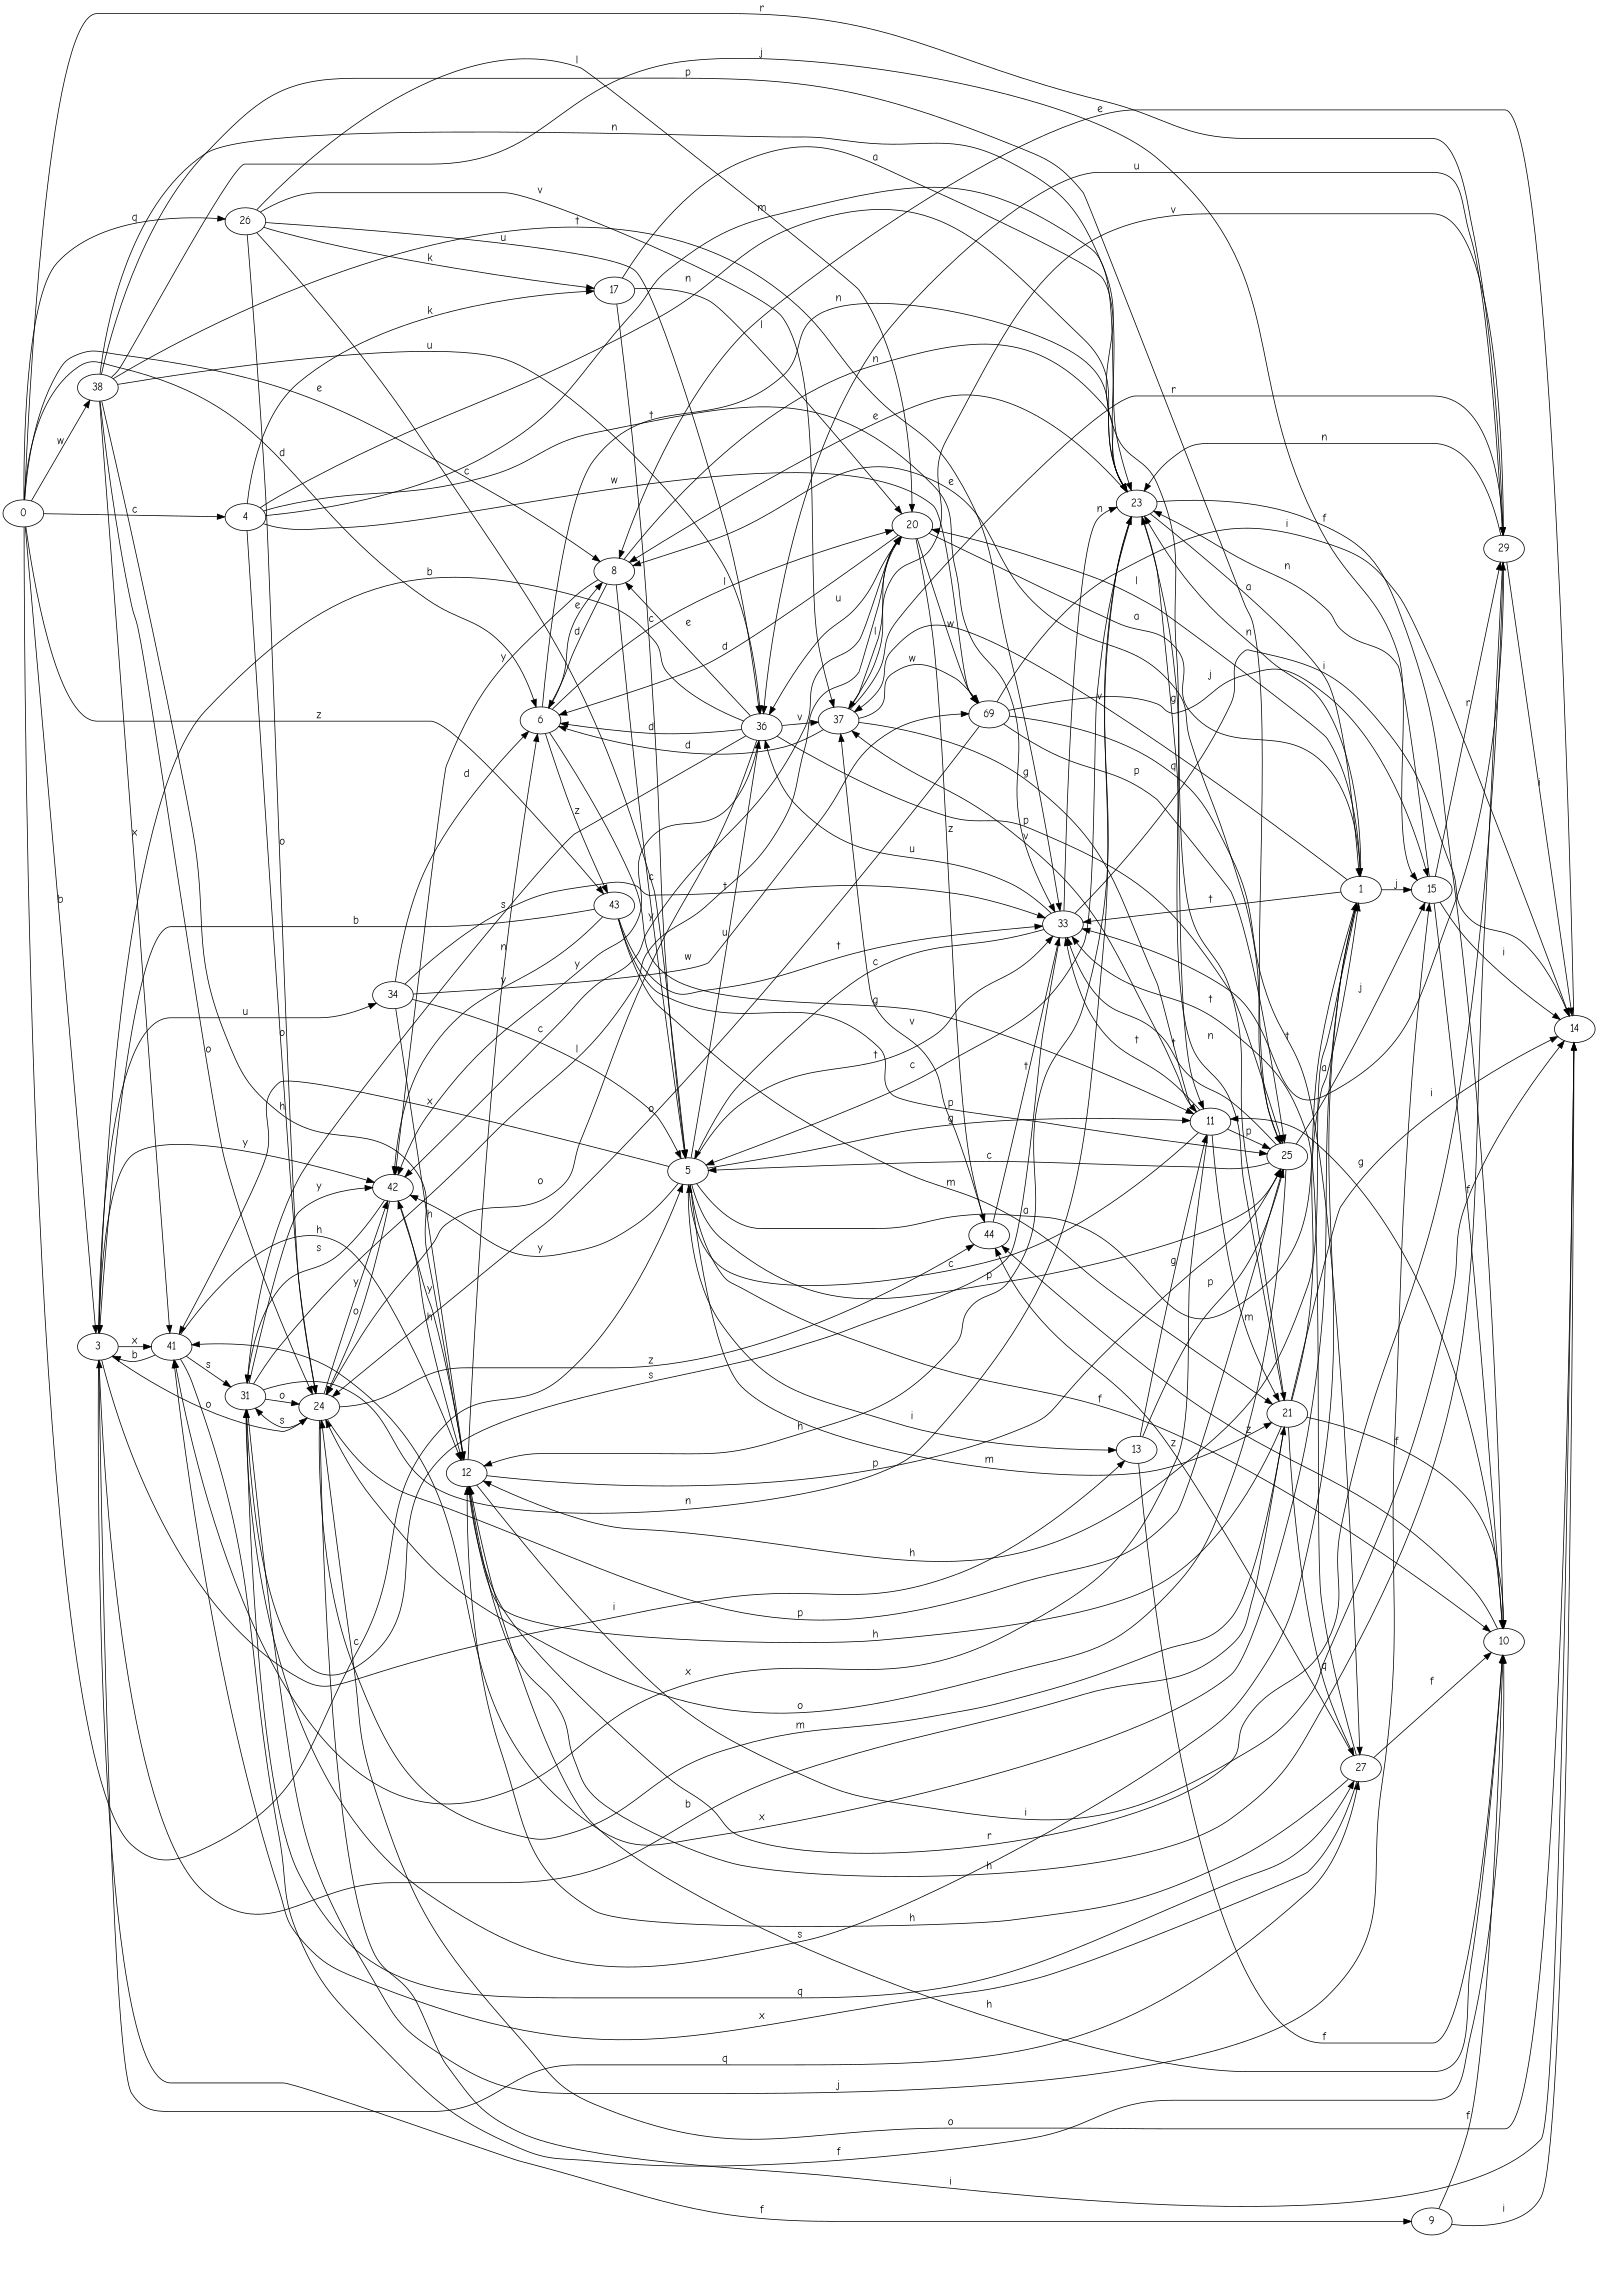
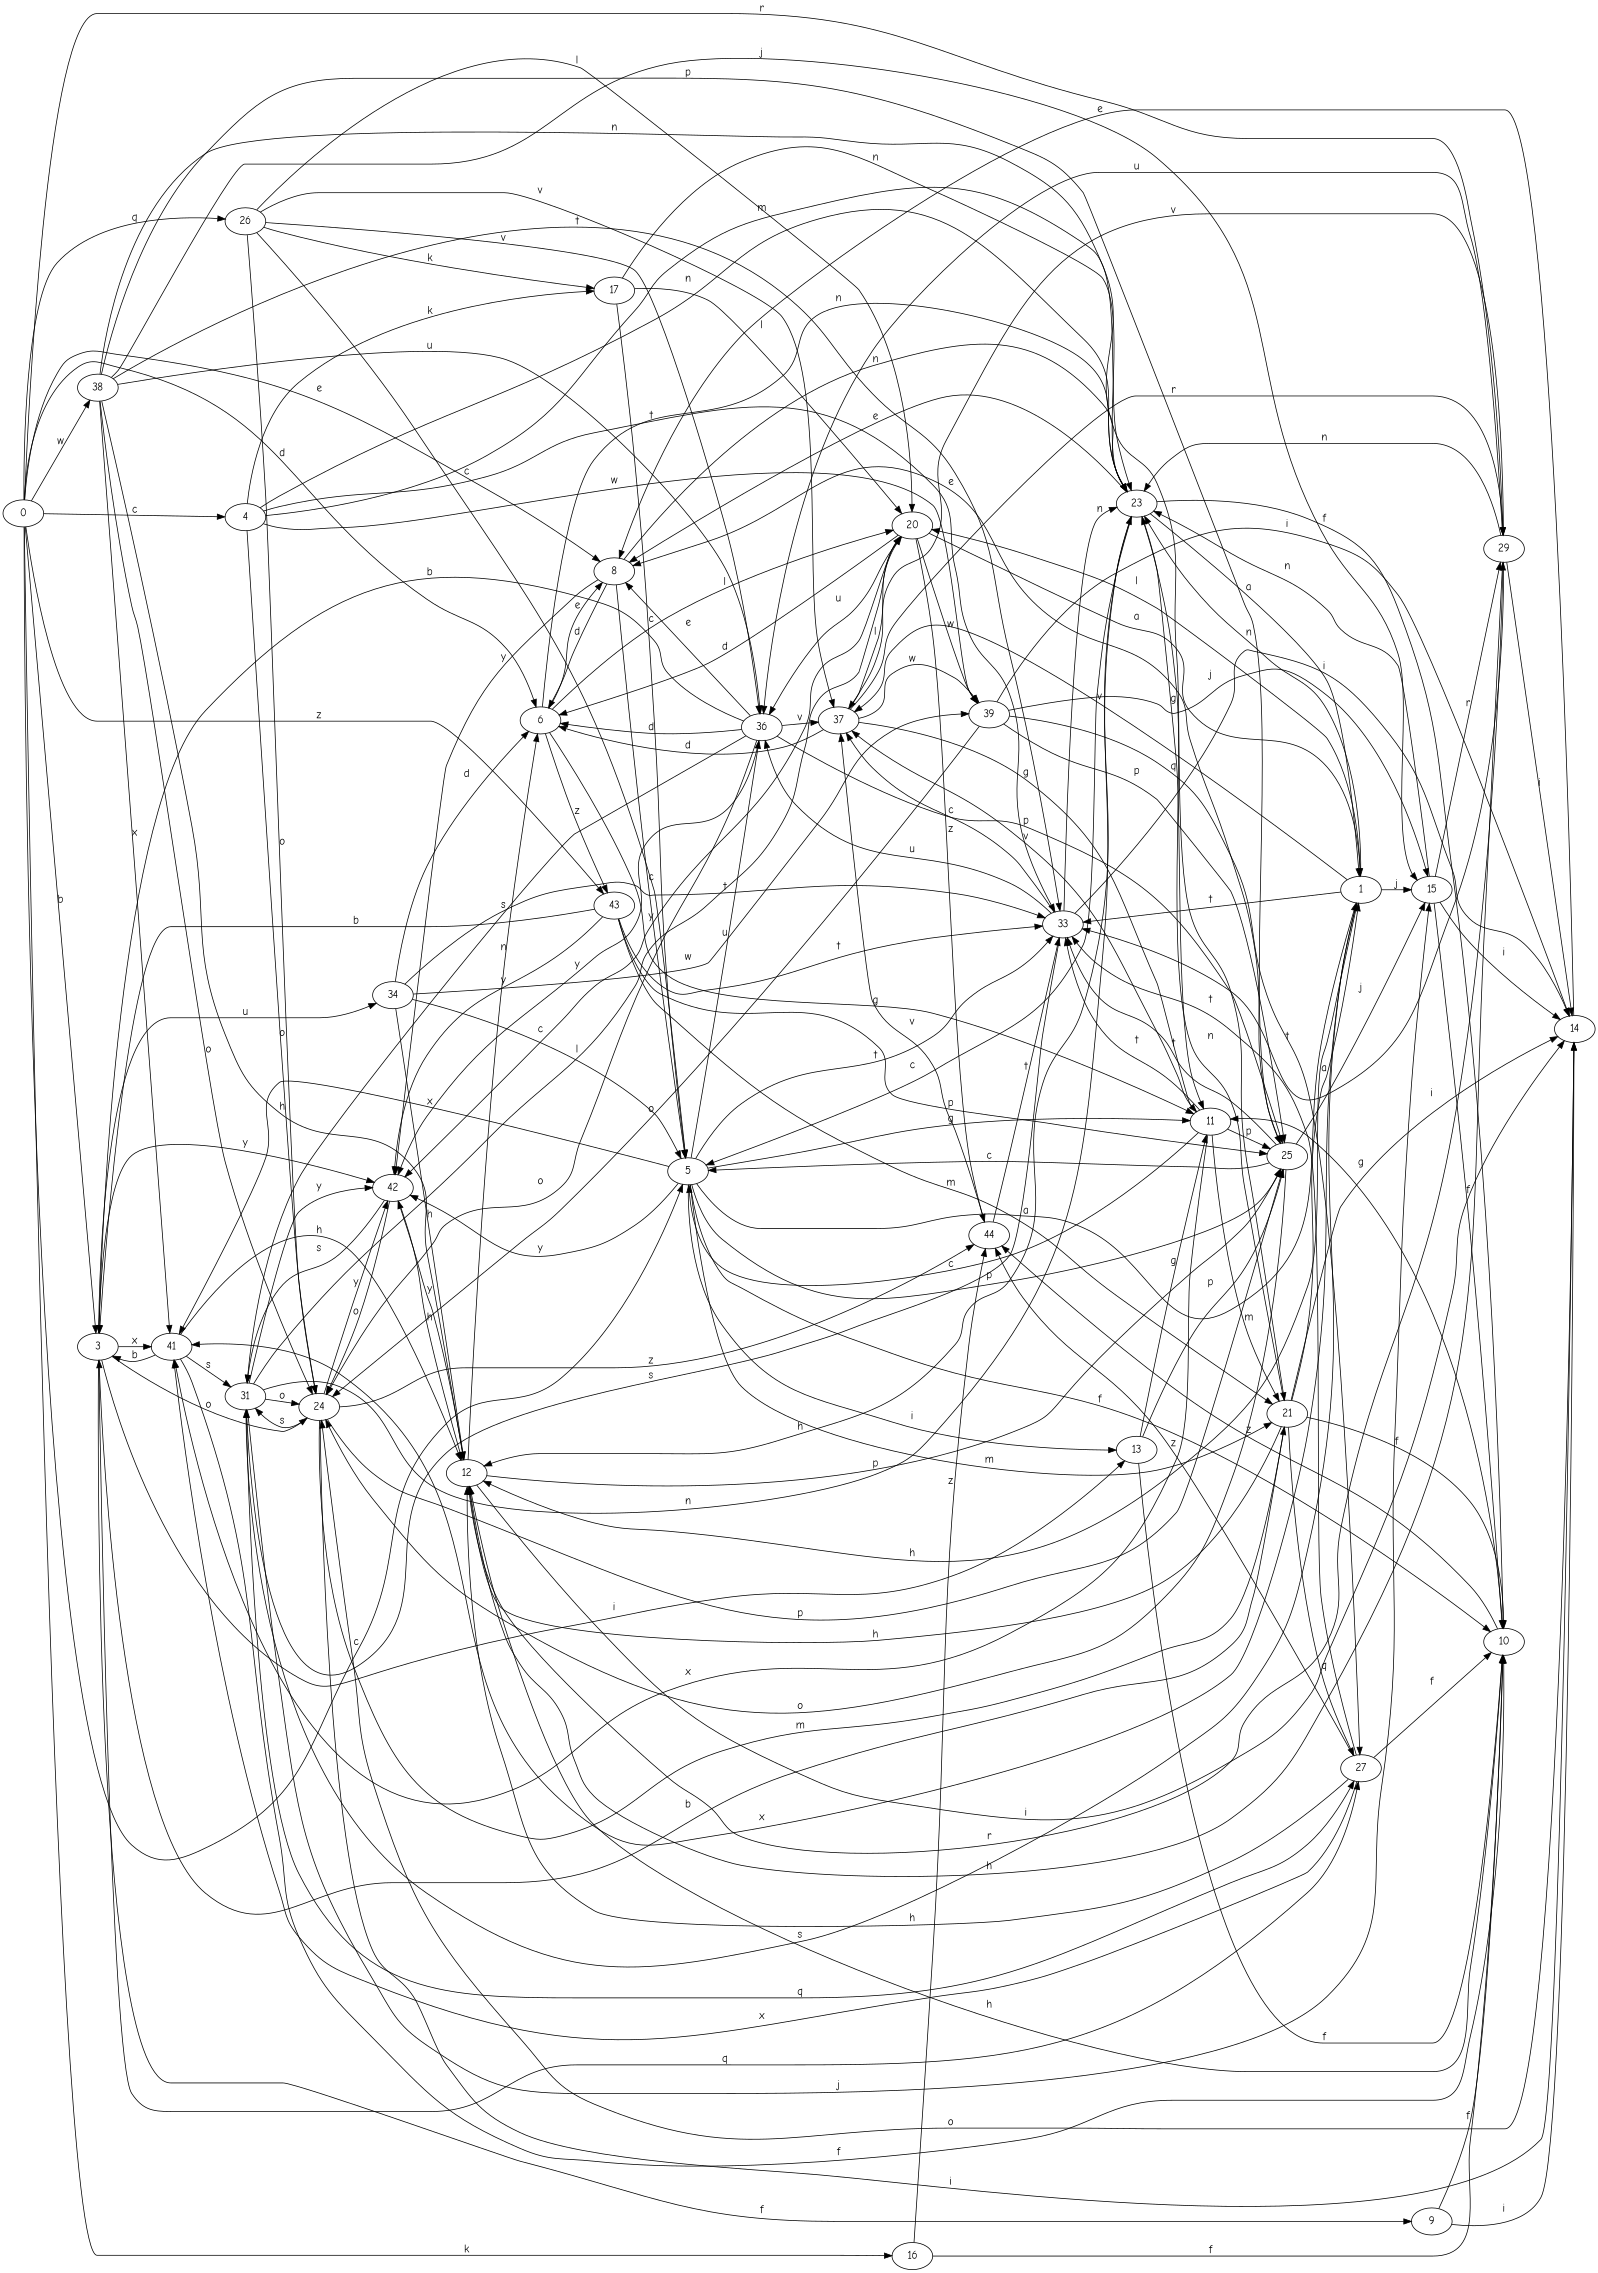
(875, 158) -> (875, 158)
(504, 238) -> (504, 238)
(989, 714) -> (989, 714)
(840, 992) -> (969, 826)
none -> (912, 2256)
